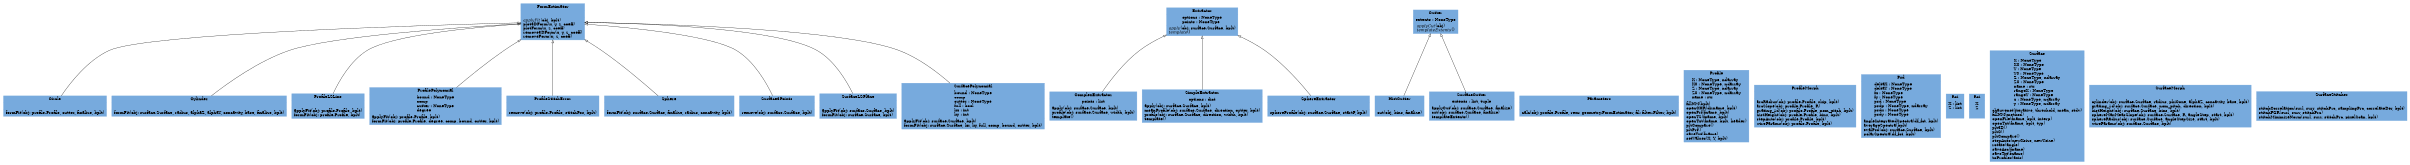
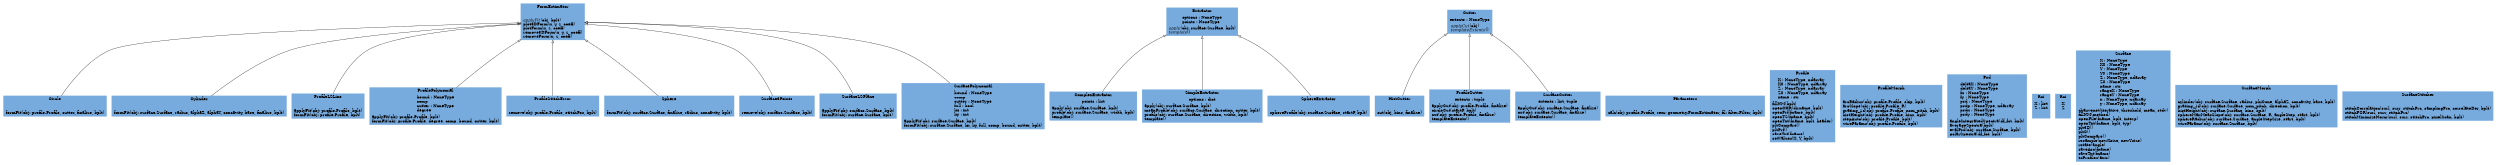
none -> (1470, 106)
(2024, 141) -> (2110, 141)
